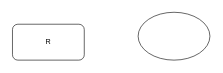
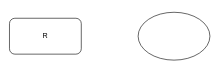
(48, 42) -> (45, 36)
